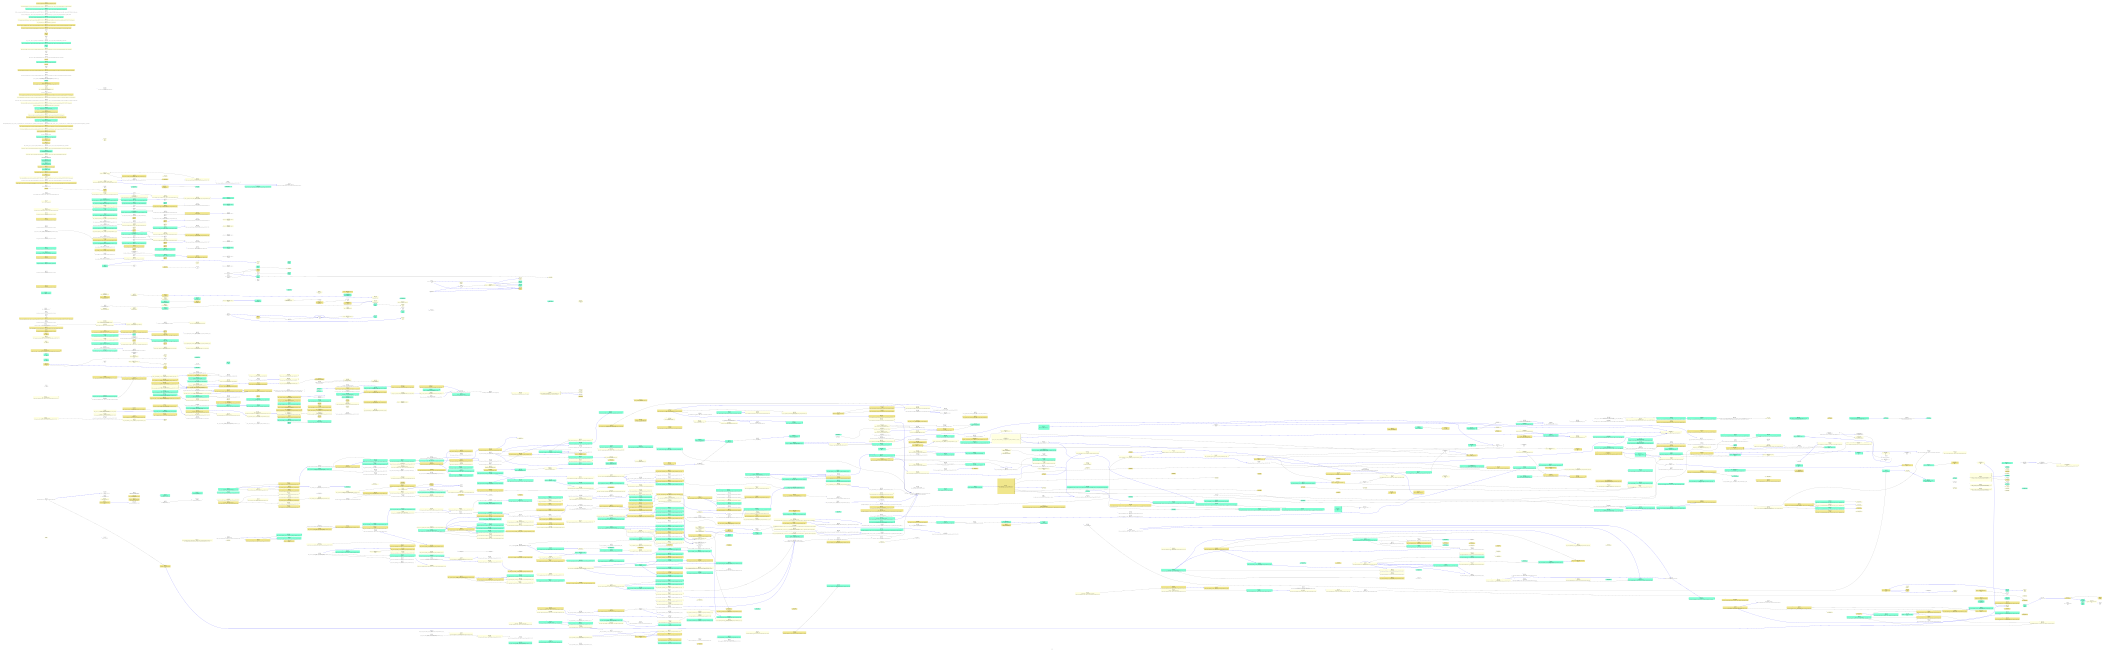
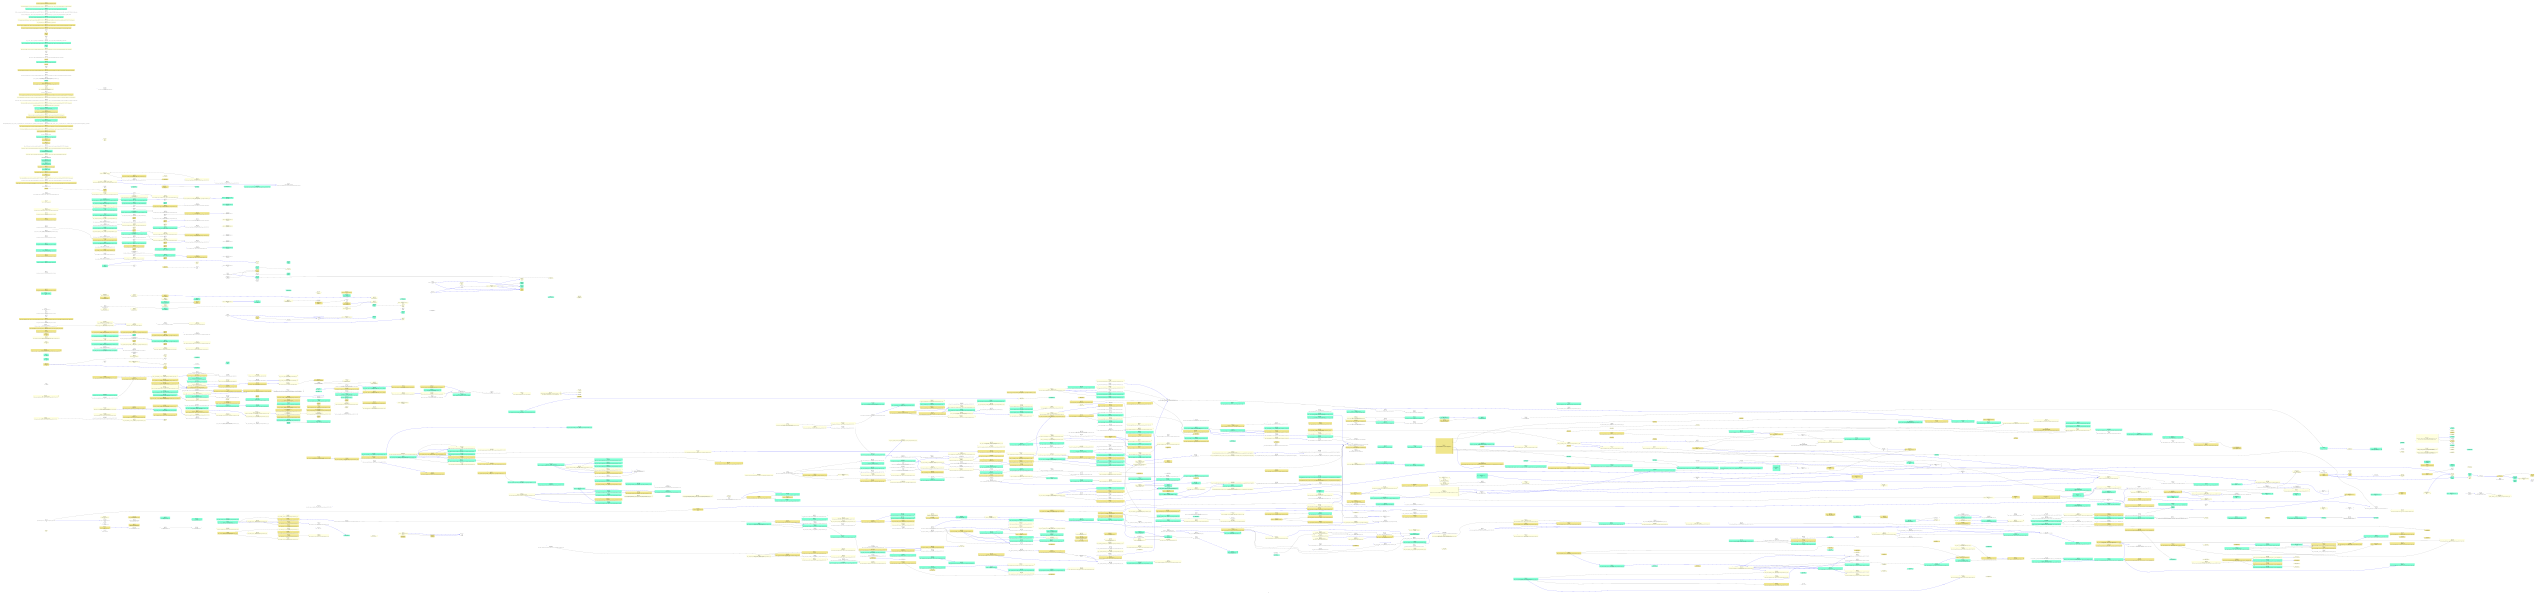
none -> (668, 496)
